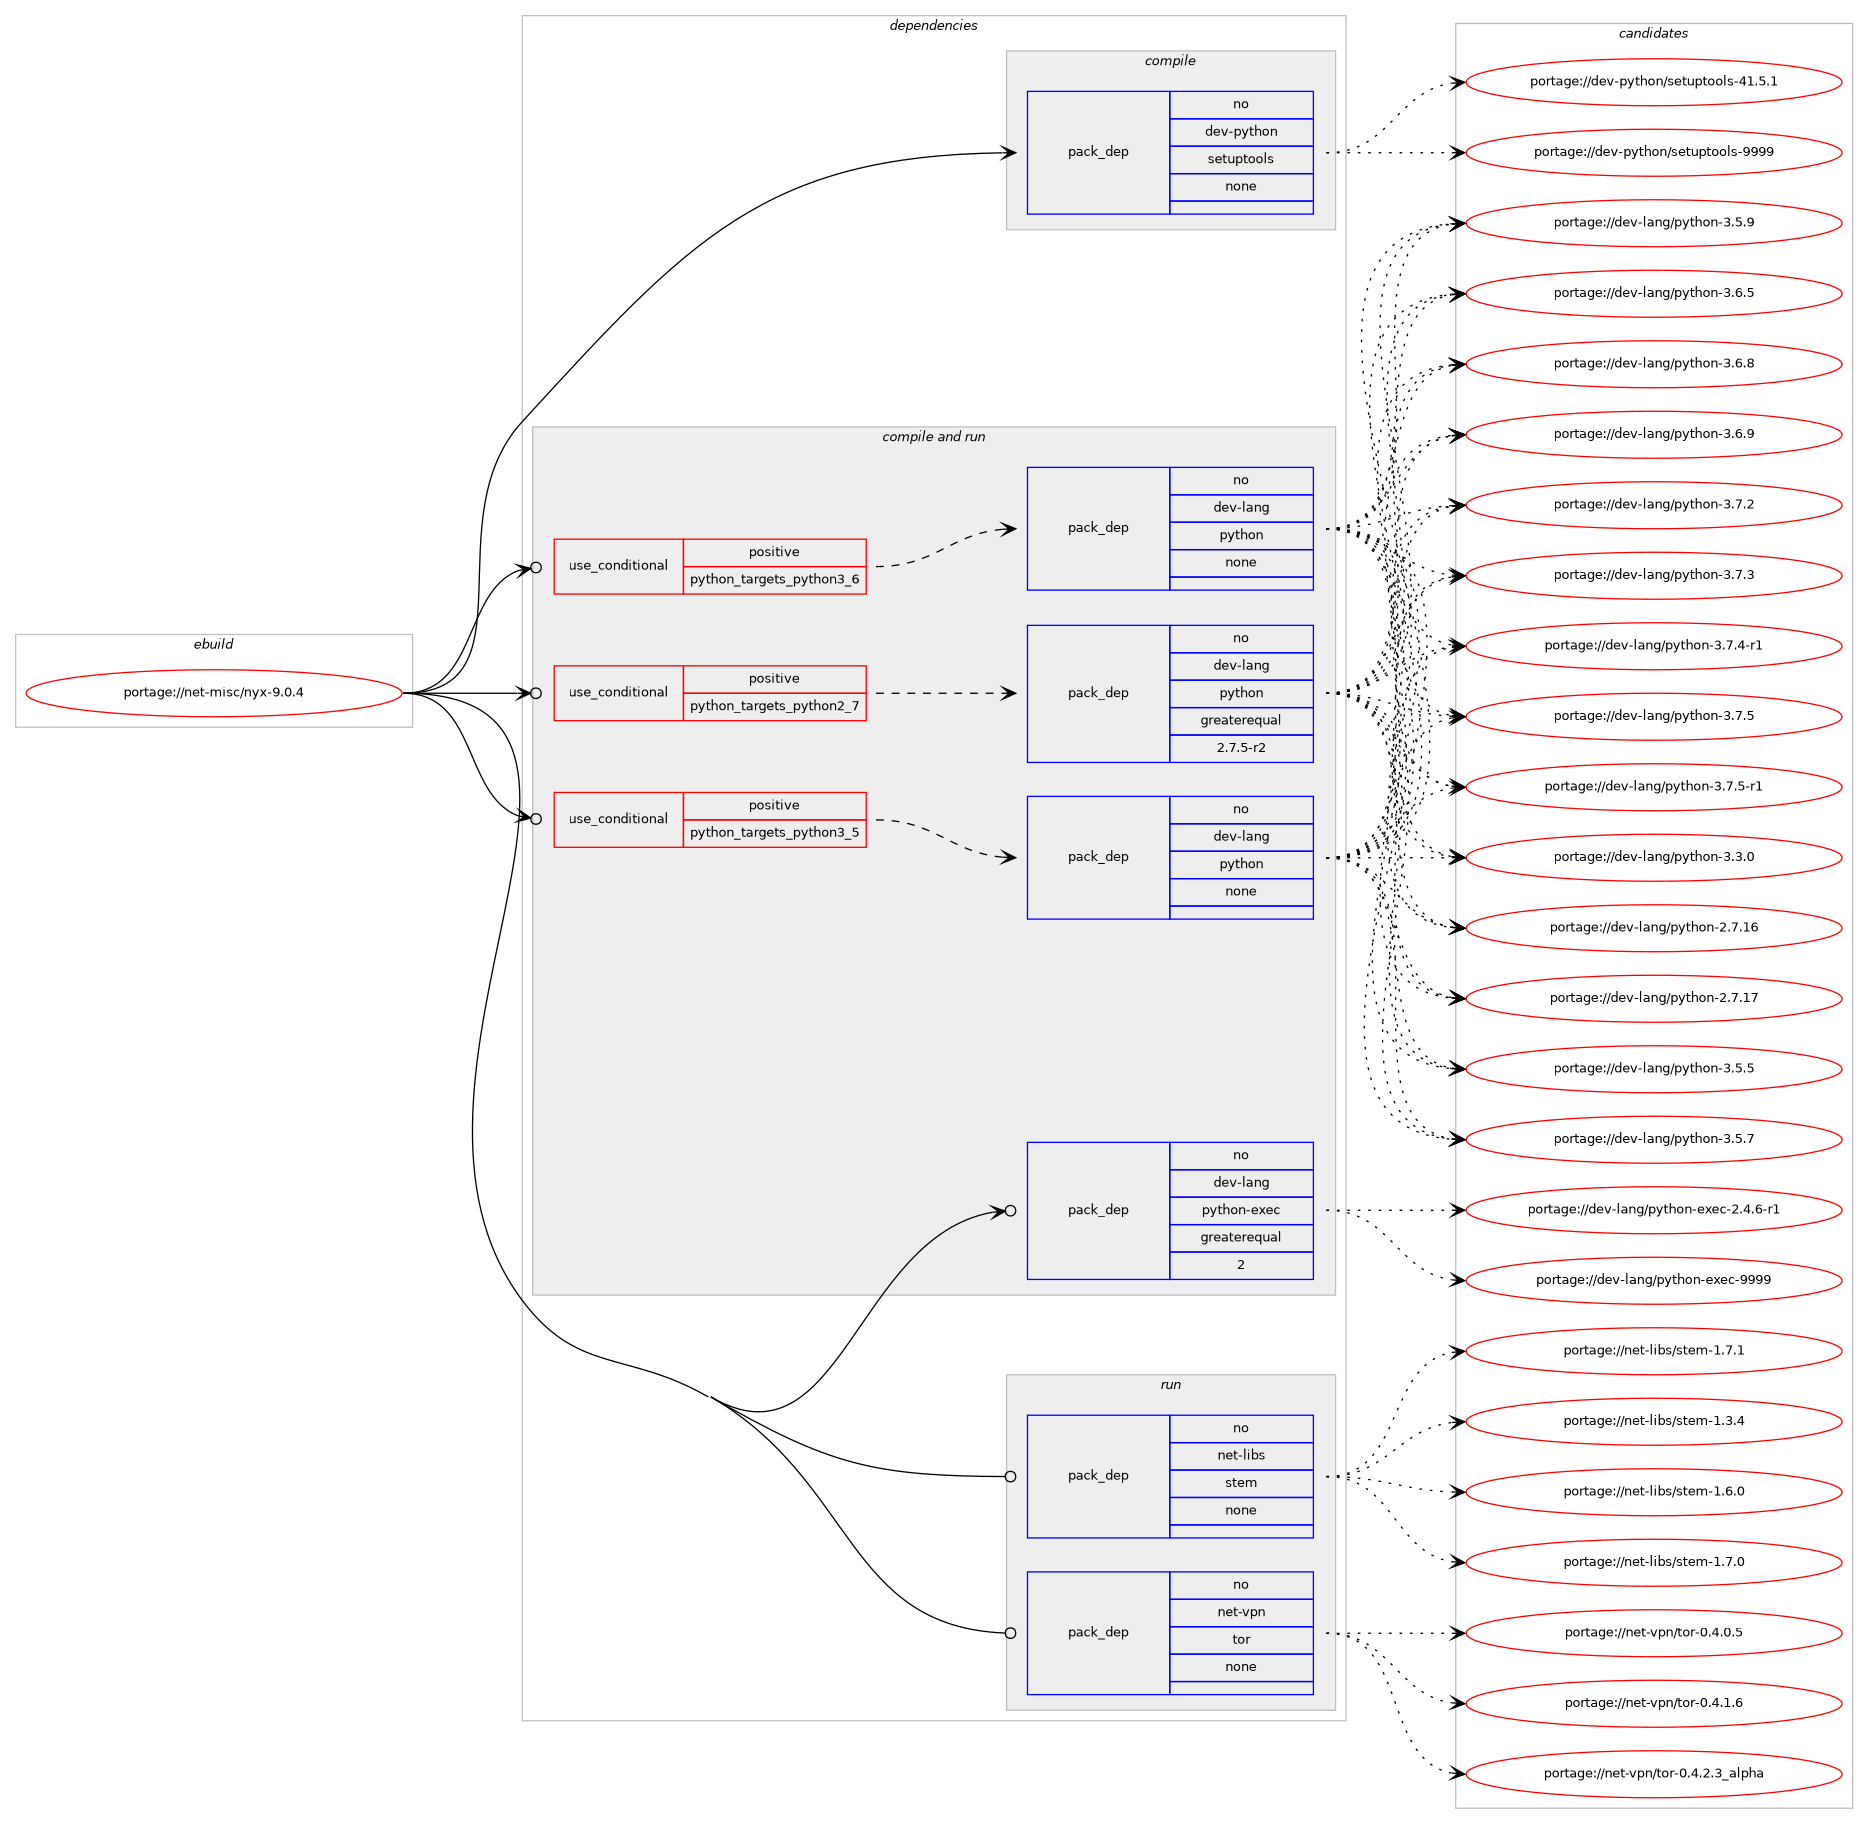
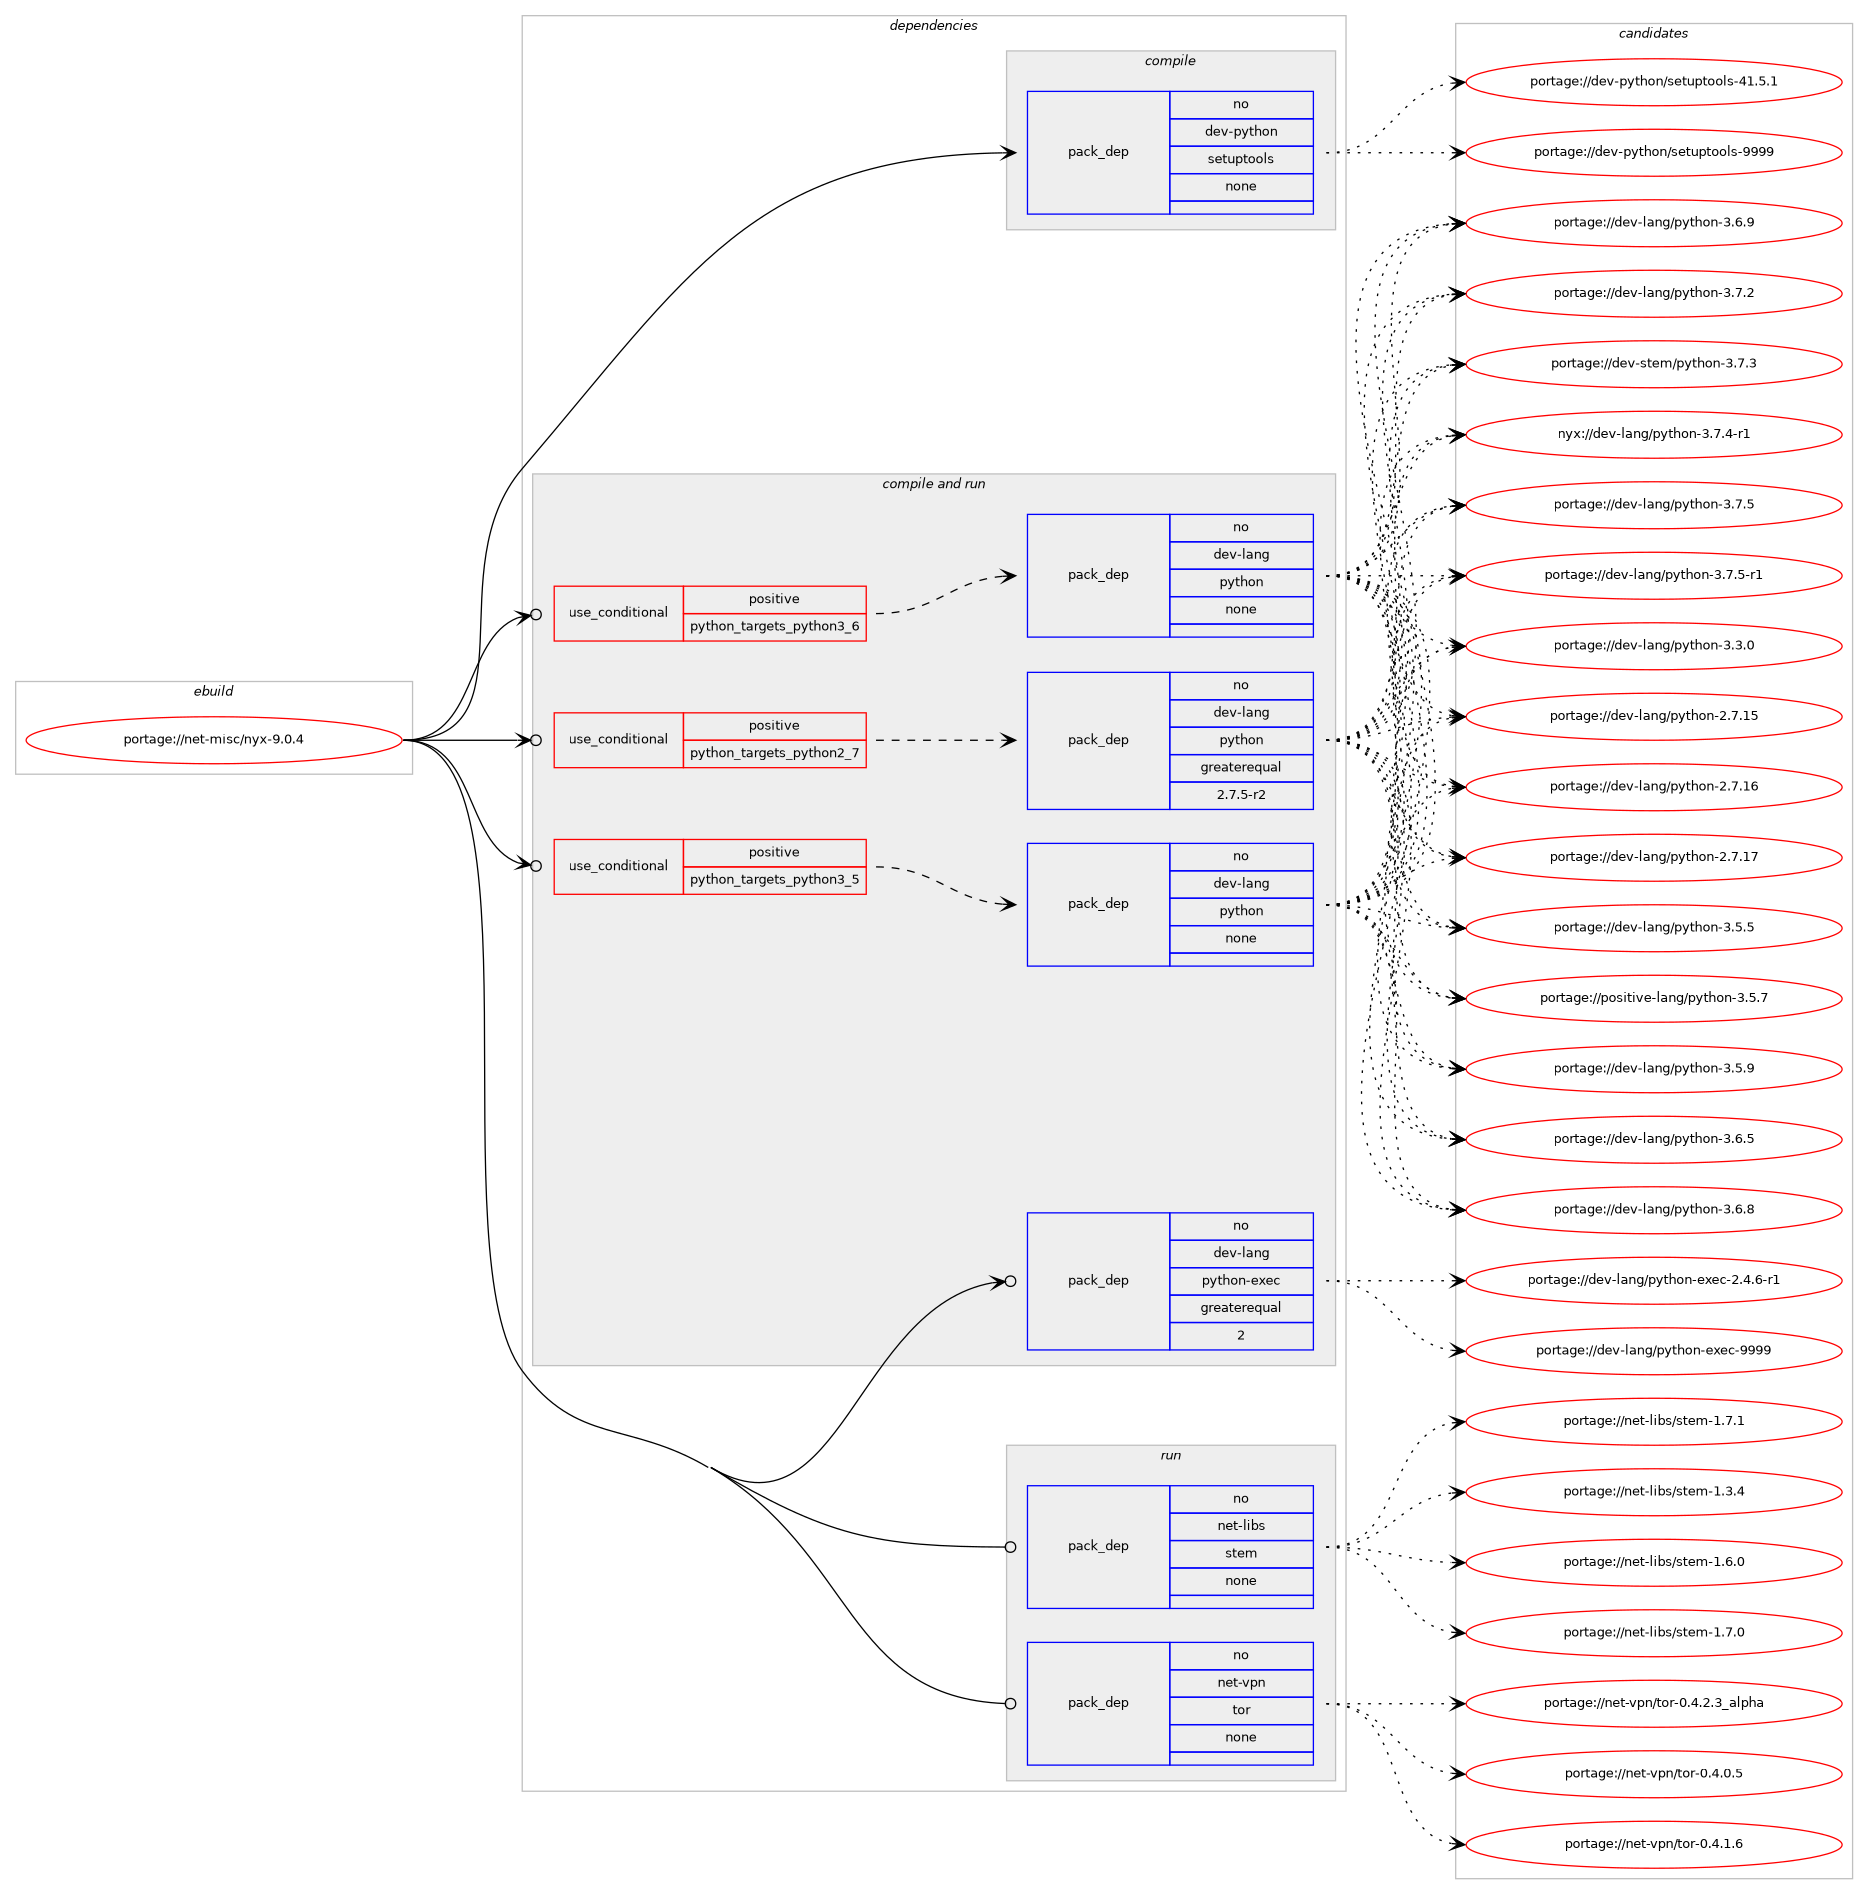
(1654, 576) -> (1654, 364)
(1654, 646) -> (1654, 435)
none -> (1654, 717)
(1654, 1140) -> (1654, 999)
